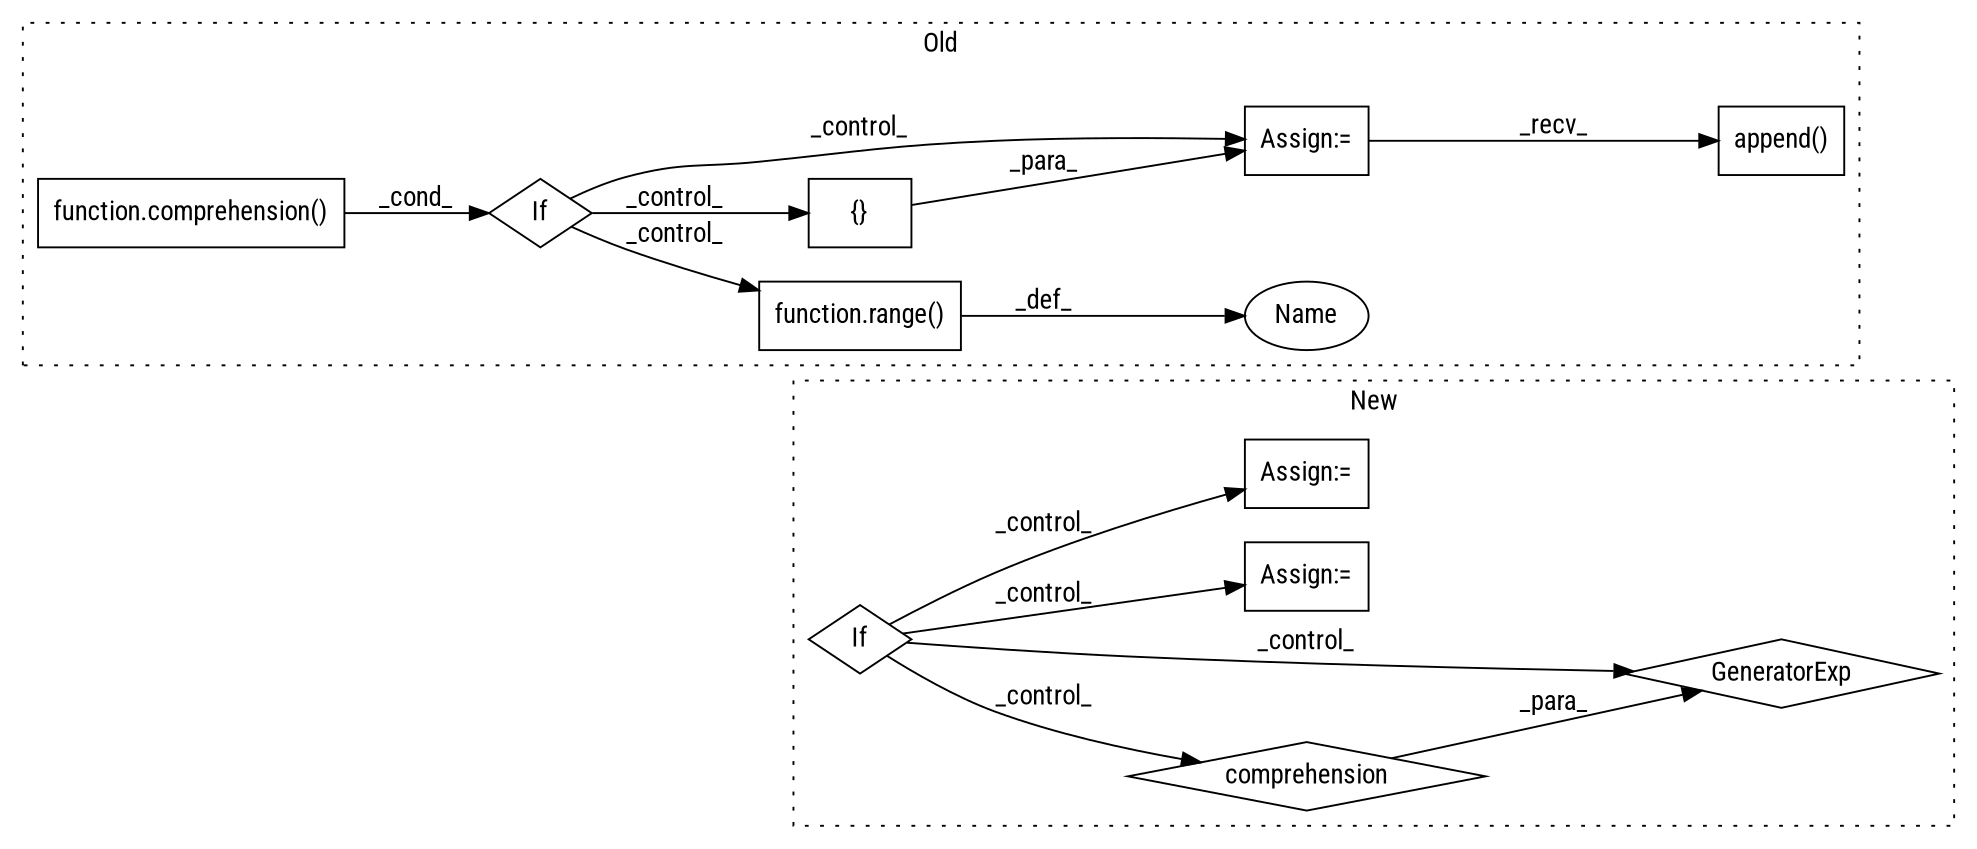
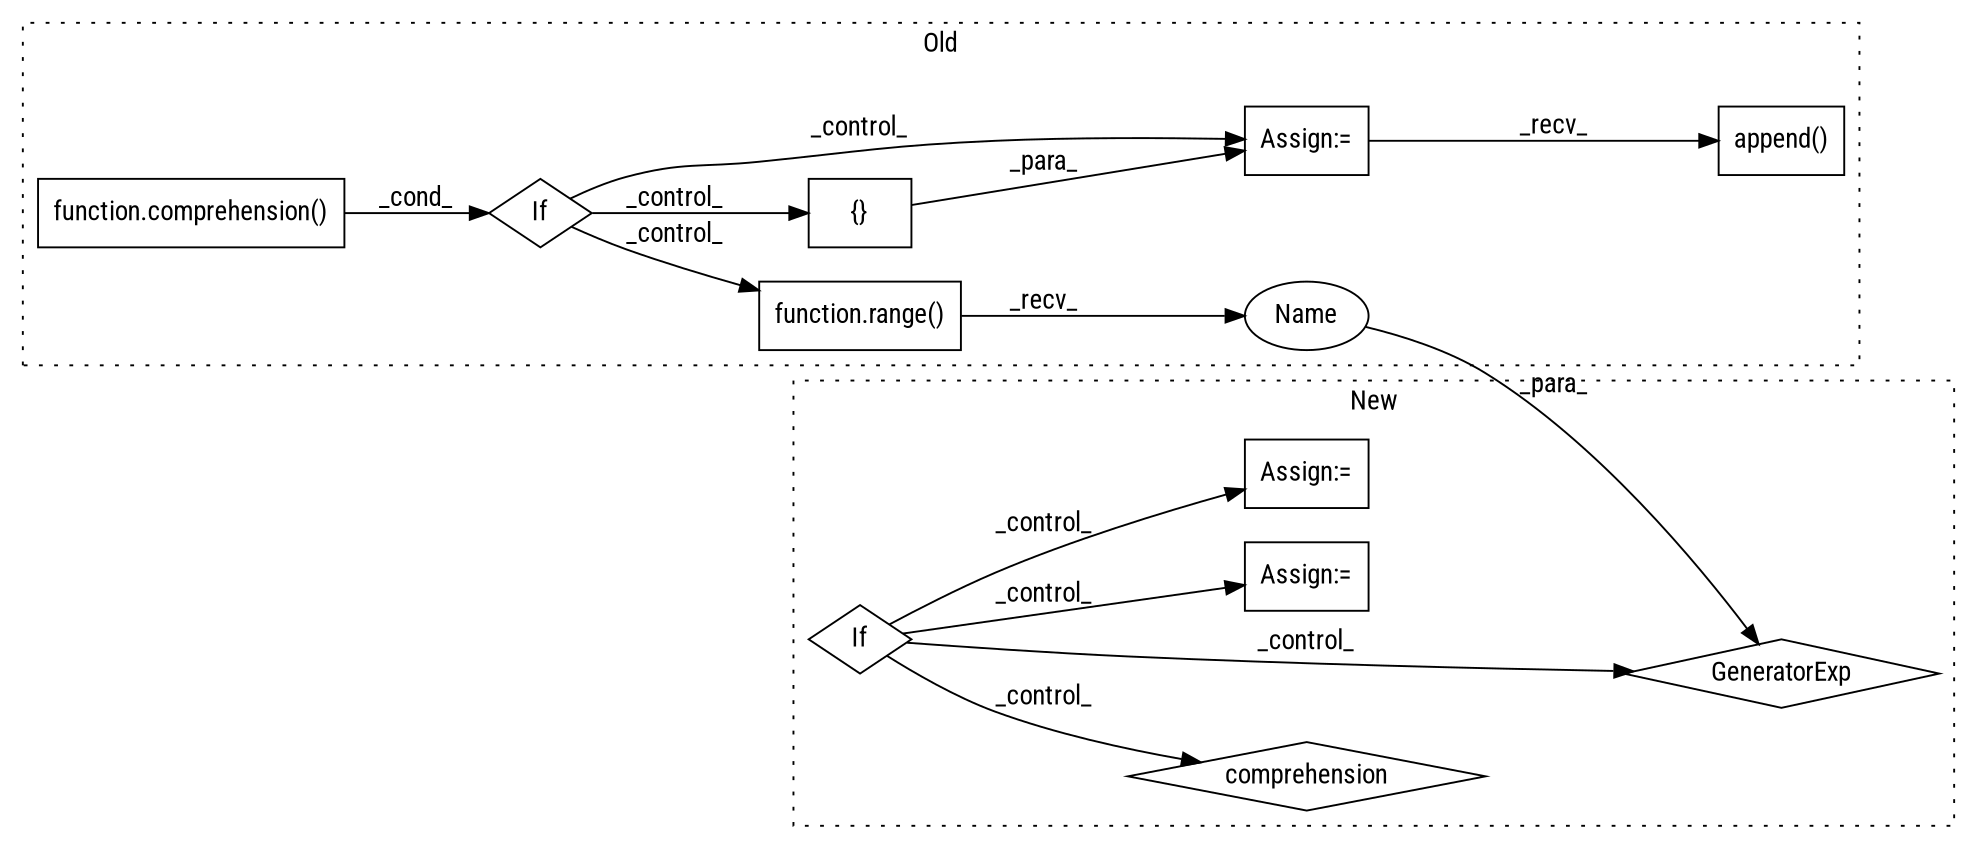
(1045, 302) -> (1045, 302)
(1537, 726) -> (1580, 446)
